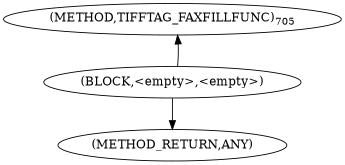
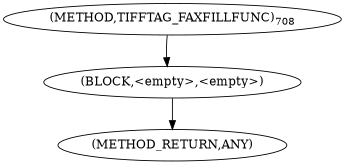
(285, 18) -> (285, 18)
(178, 55) -> (167, 46)
